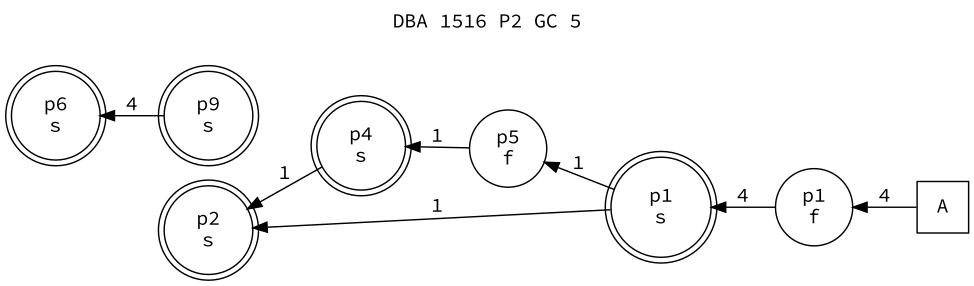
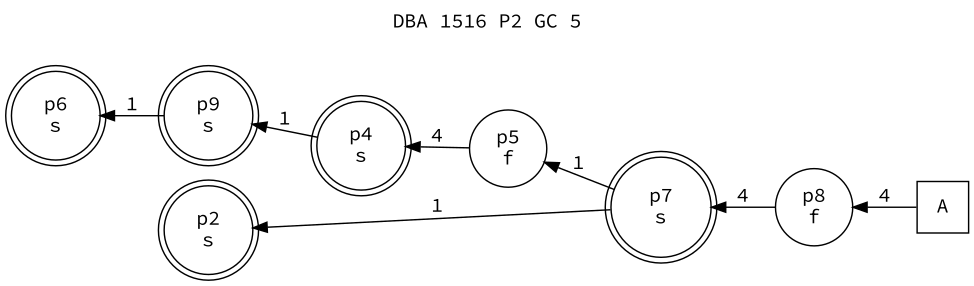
(132, 105) -> (132, 105)
(438, 136) -> (438, 136)
(291, 184) -> (292, 132)
(661, 207) -> (661, 207)
(814, 207) -> (814, 207)
